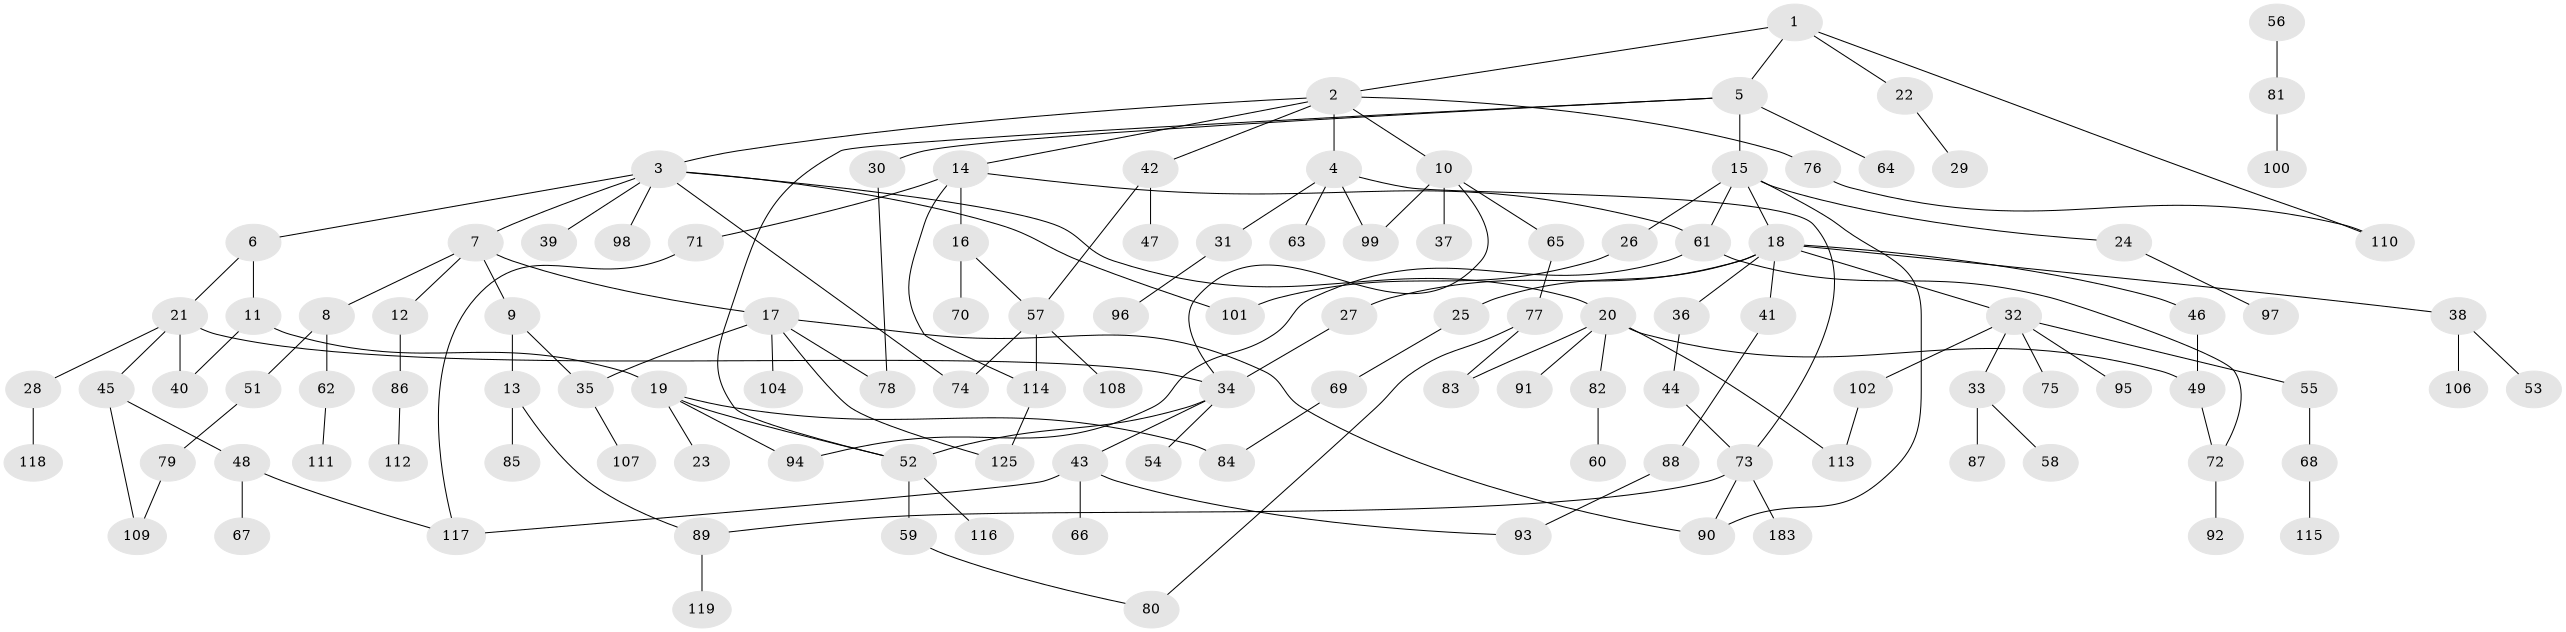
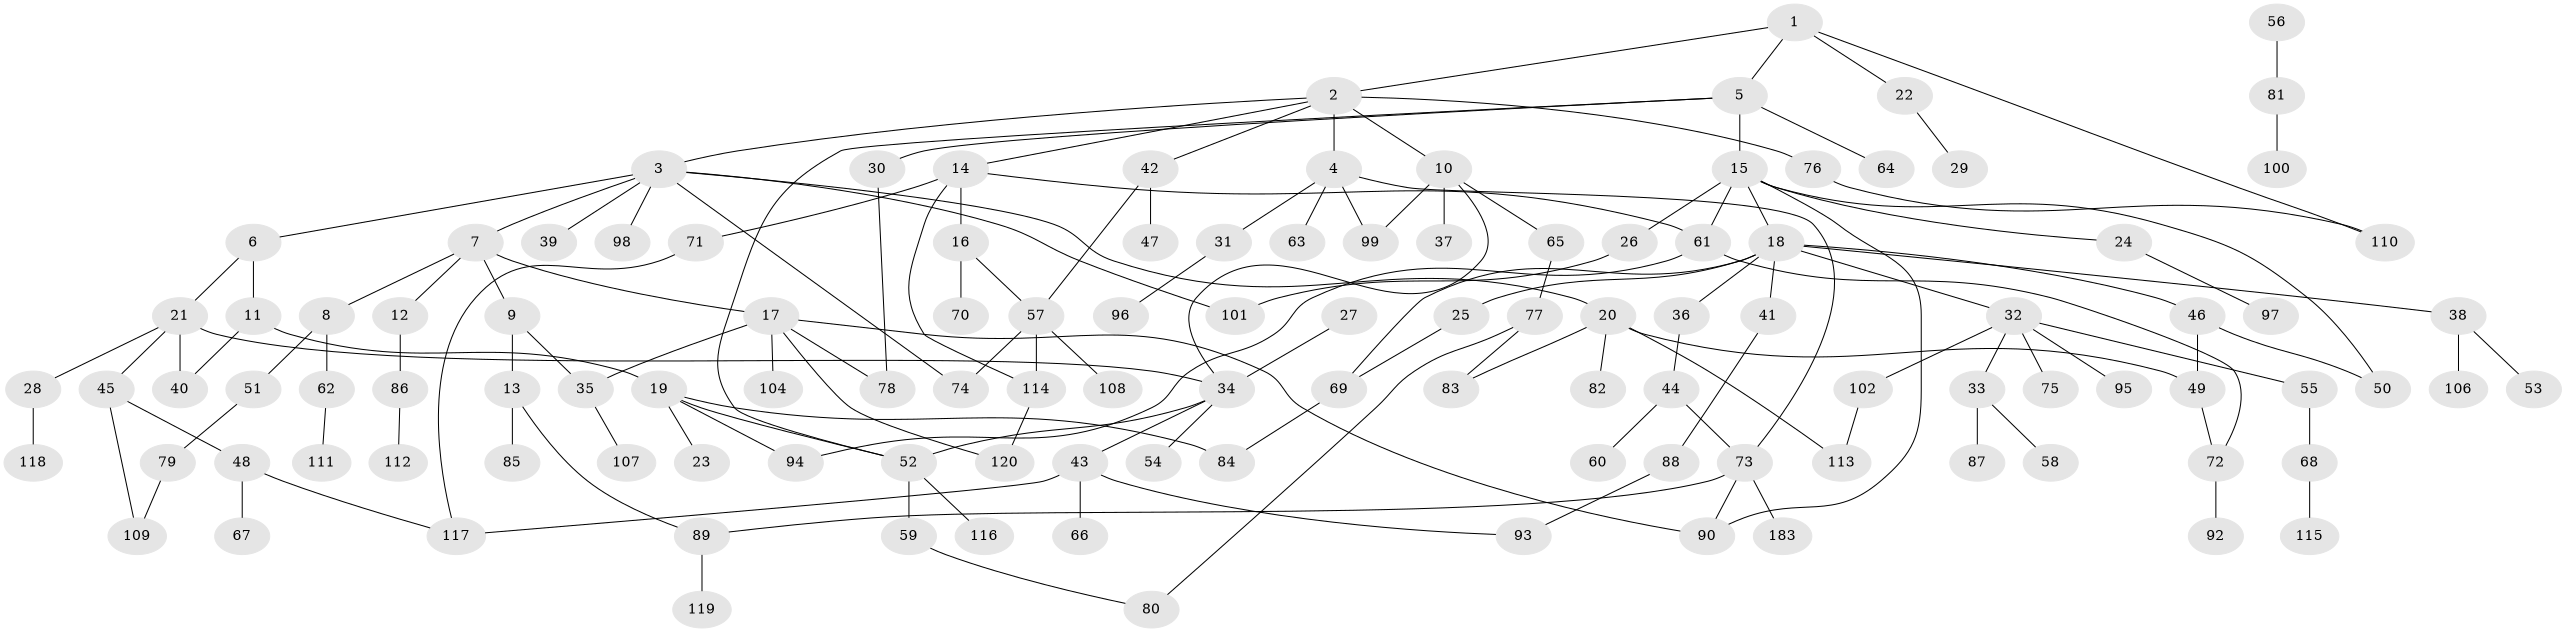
(1534, 280) -> (1537, 269)
(1525, 389) -> none
none -> (2383, 389)
(1598, 426) -> (1635, 426)
(1005, 463) -> (1005, 463)
